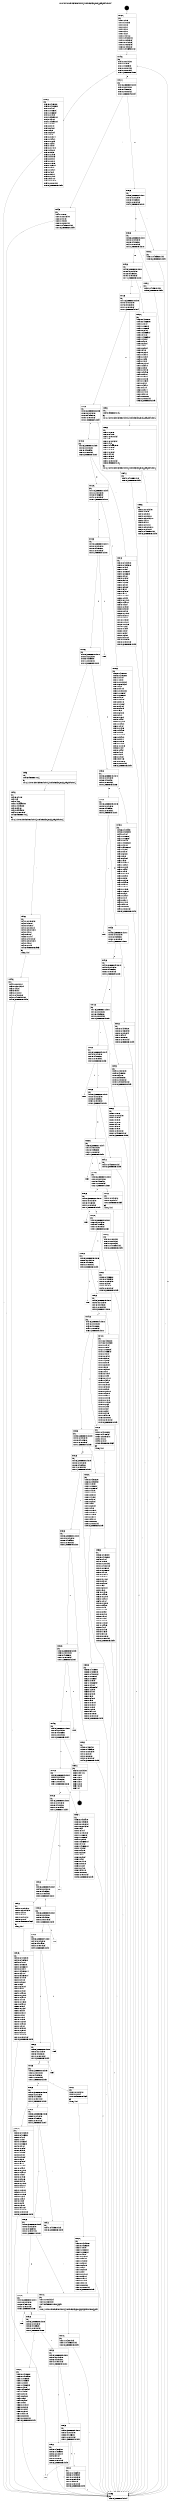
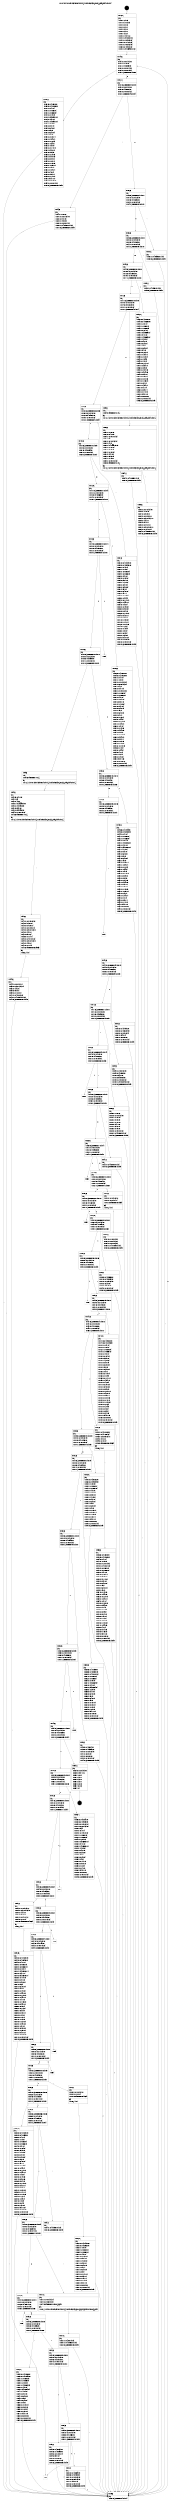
(118, 935) -> none
